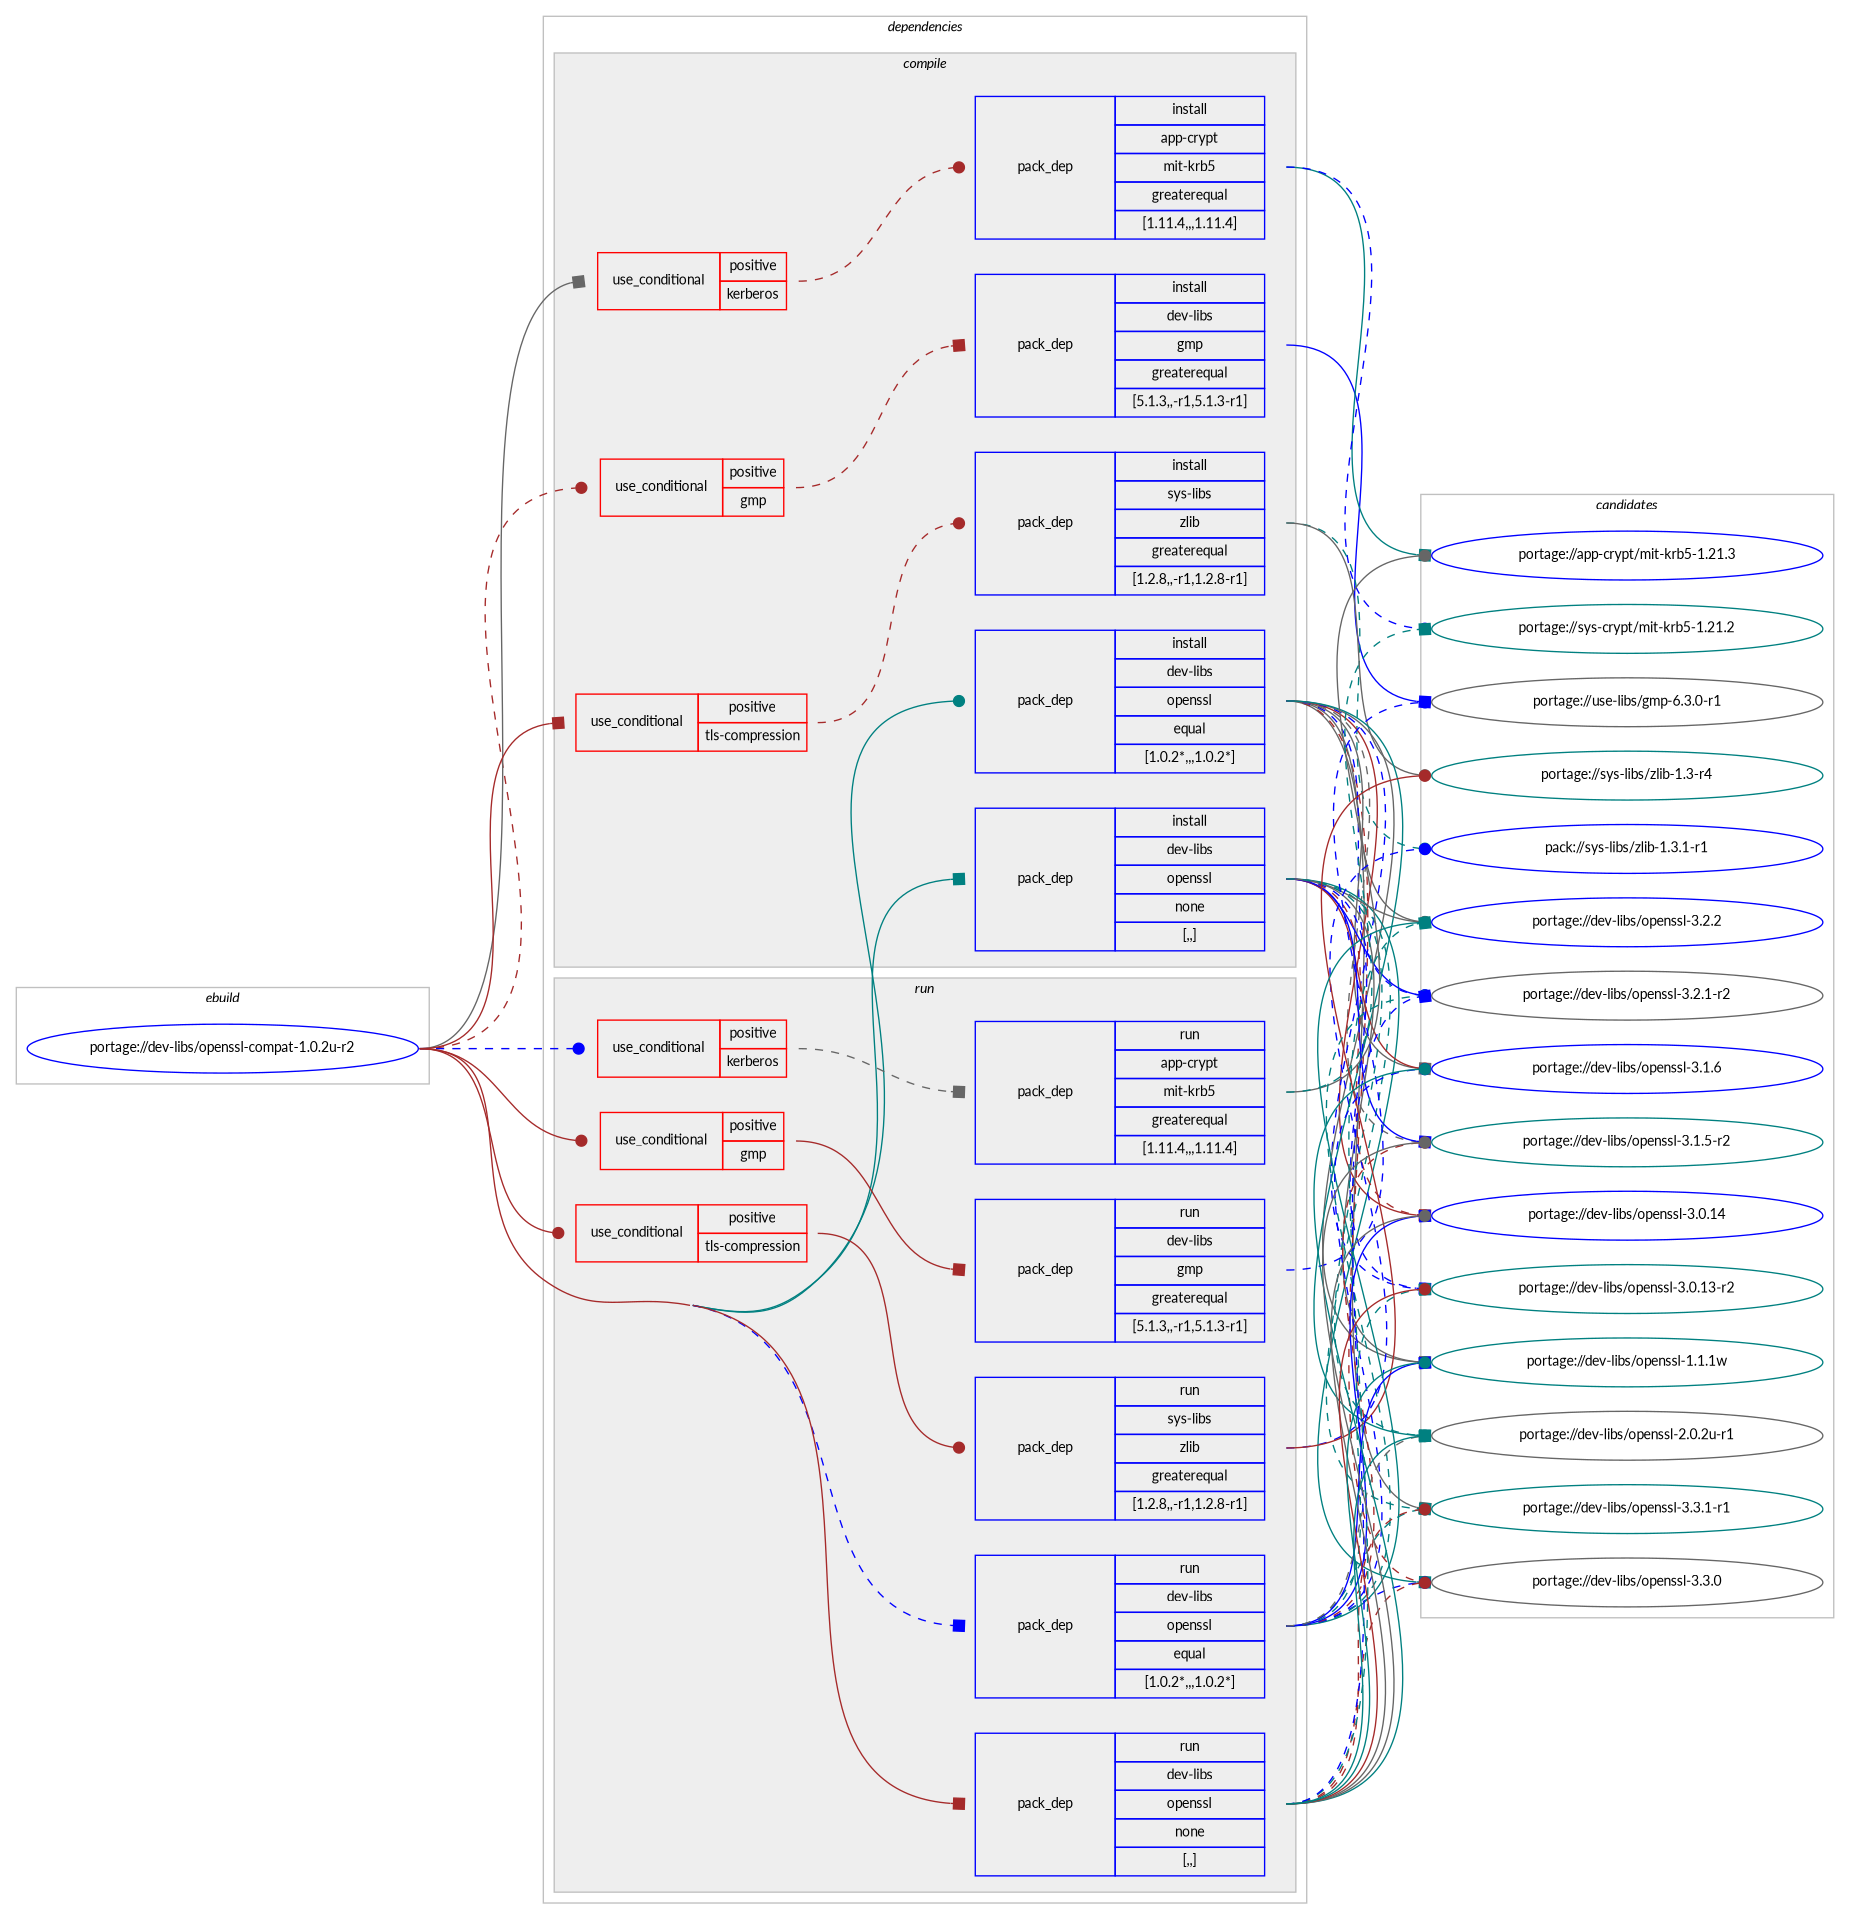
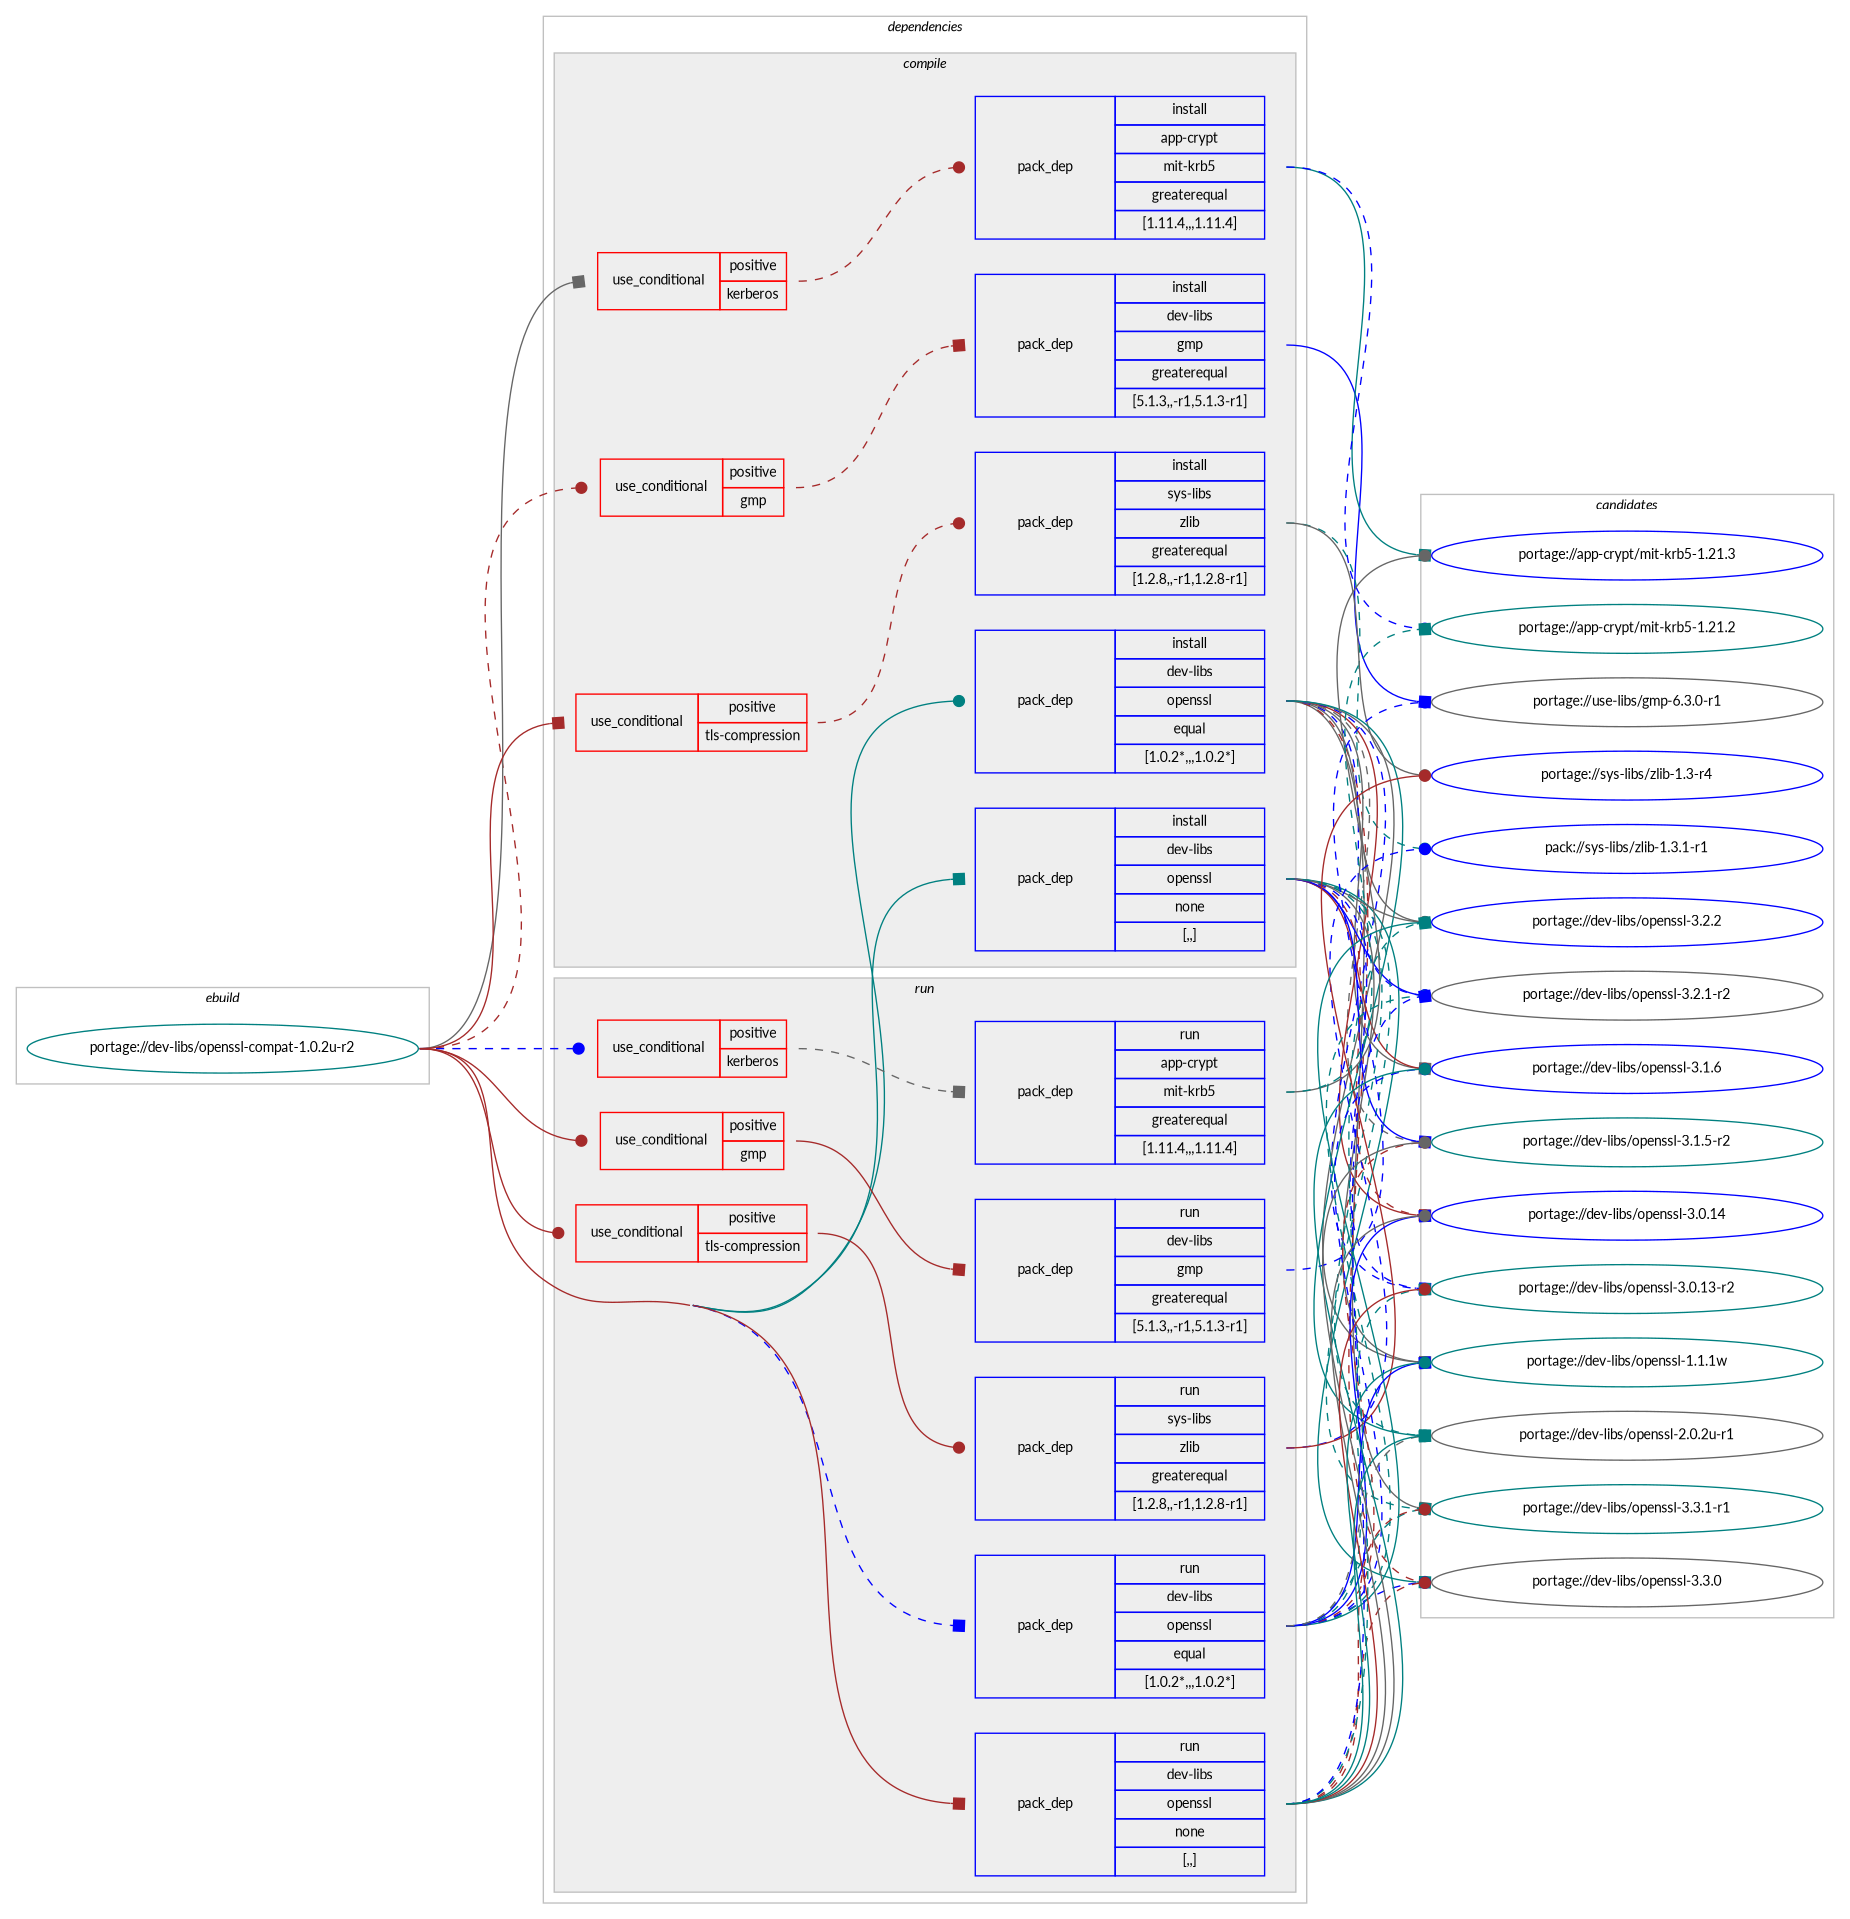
(1627, 629) -> (1627, 629)
(1627, 776) -> (1627, 776)
(223, 1049) -> (223, 1049)
